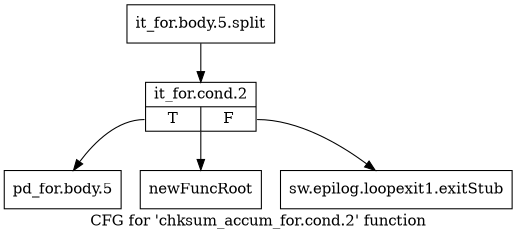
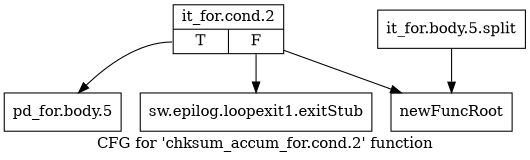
(201, 57) -> (452, 65)
